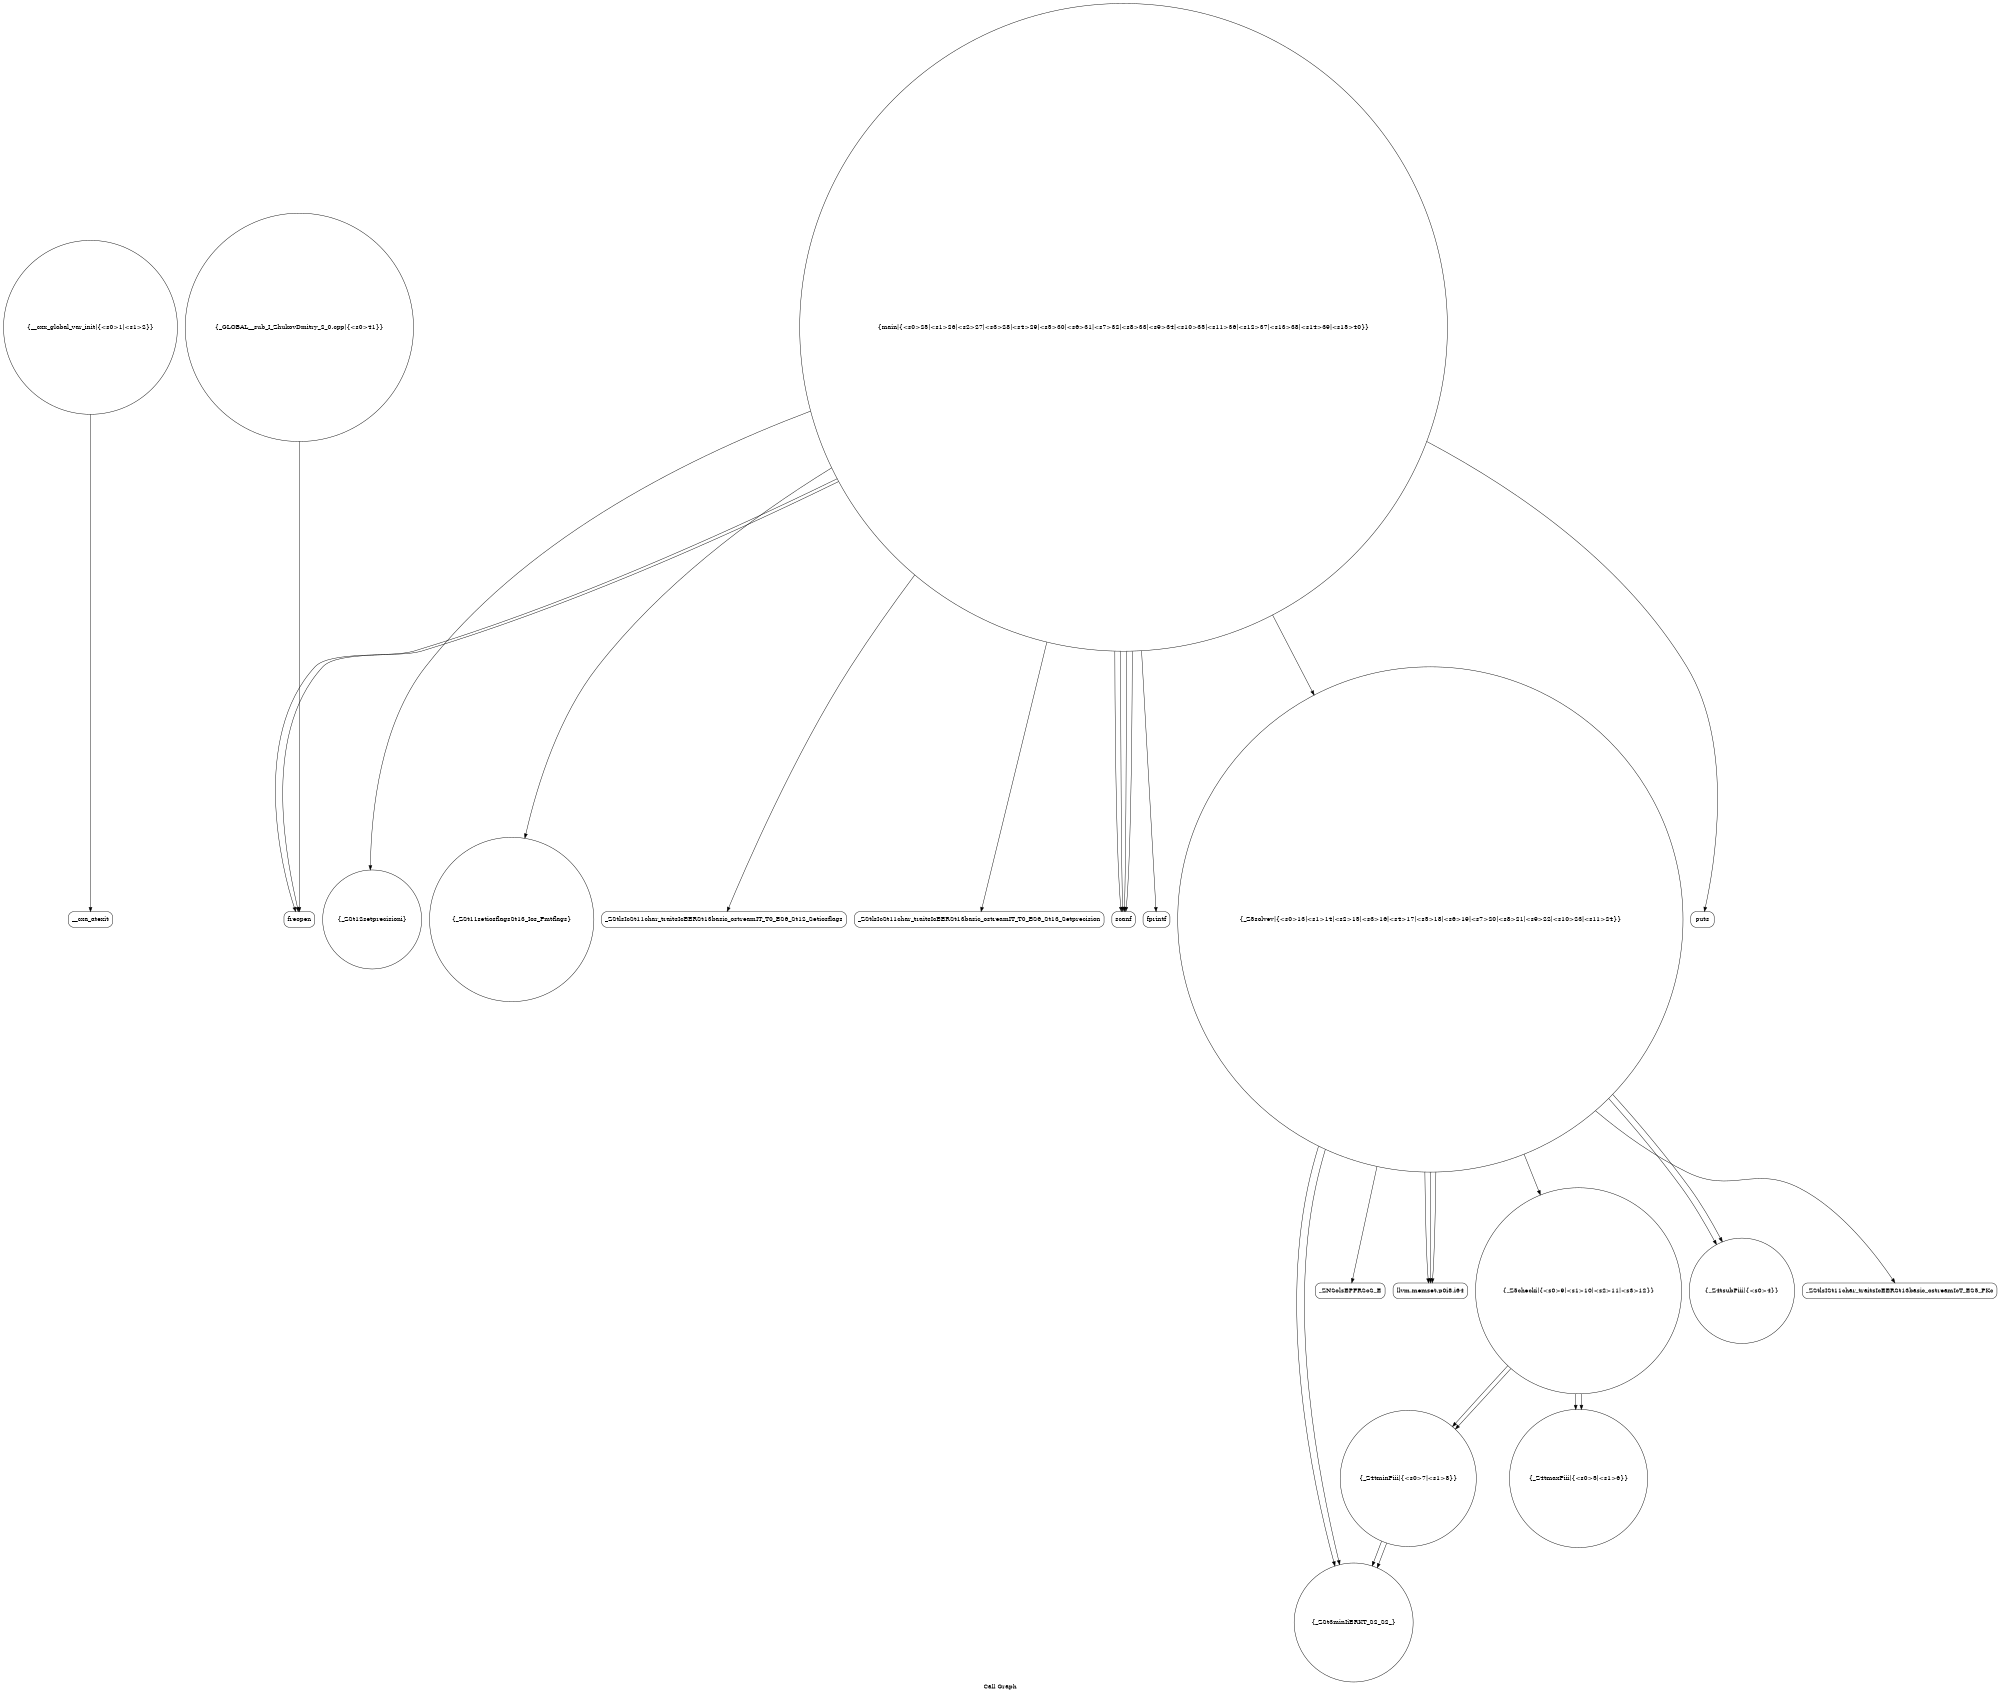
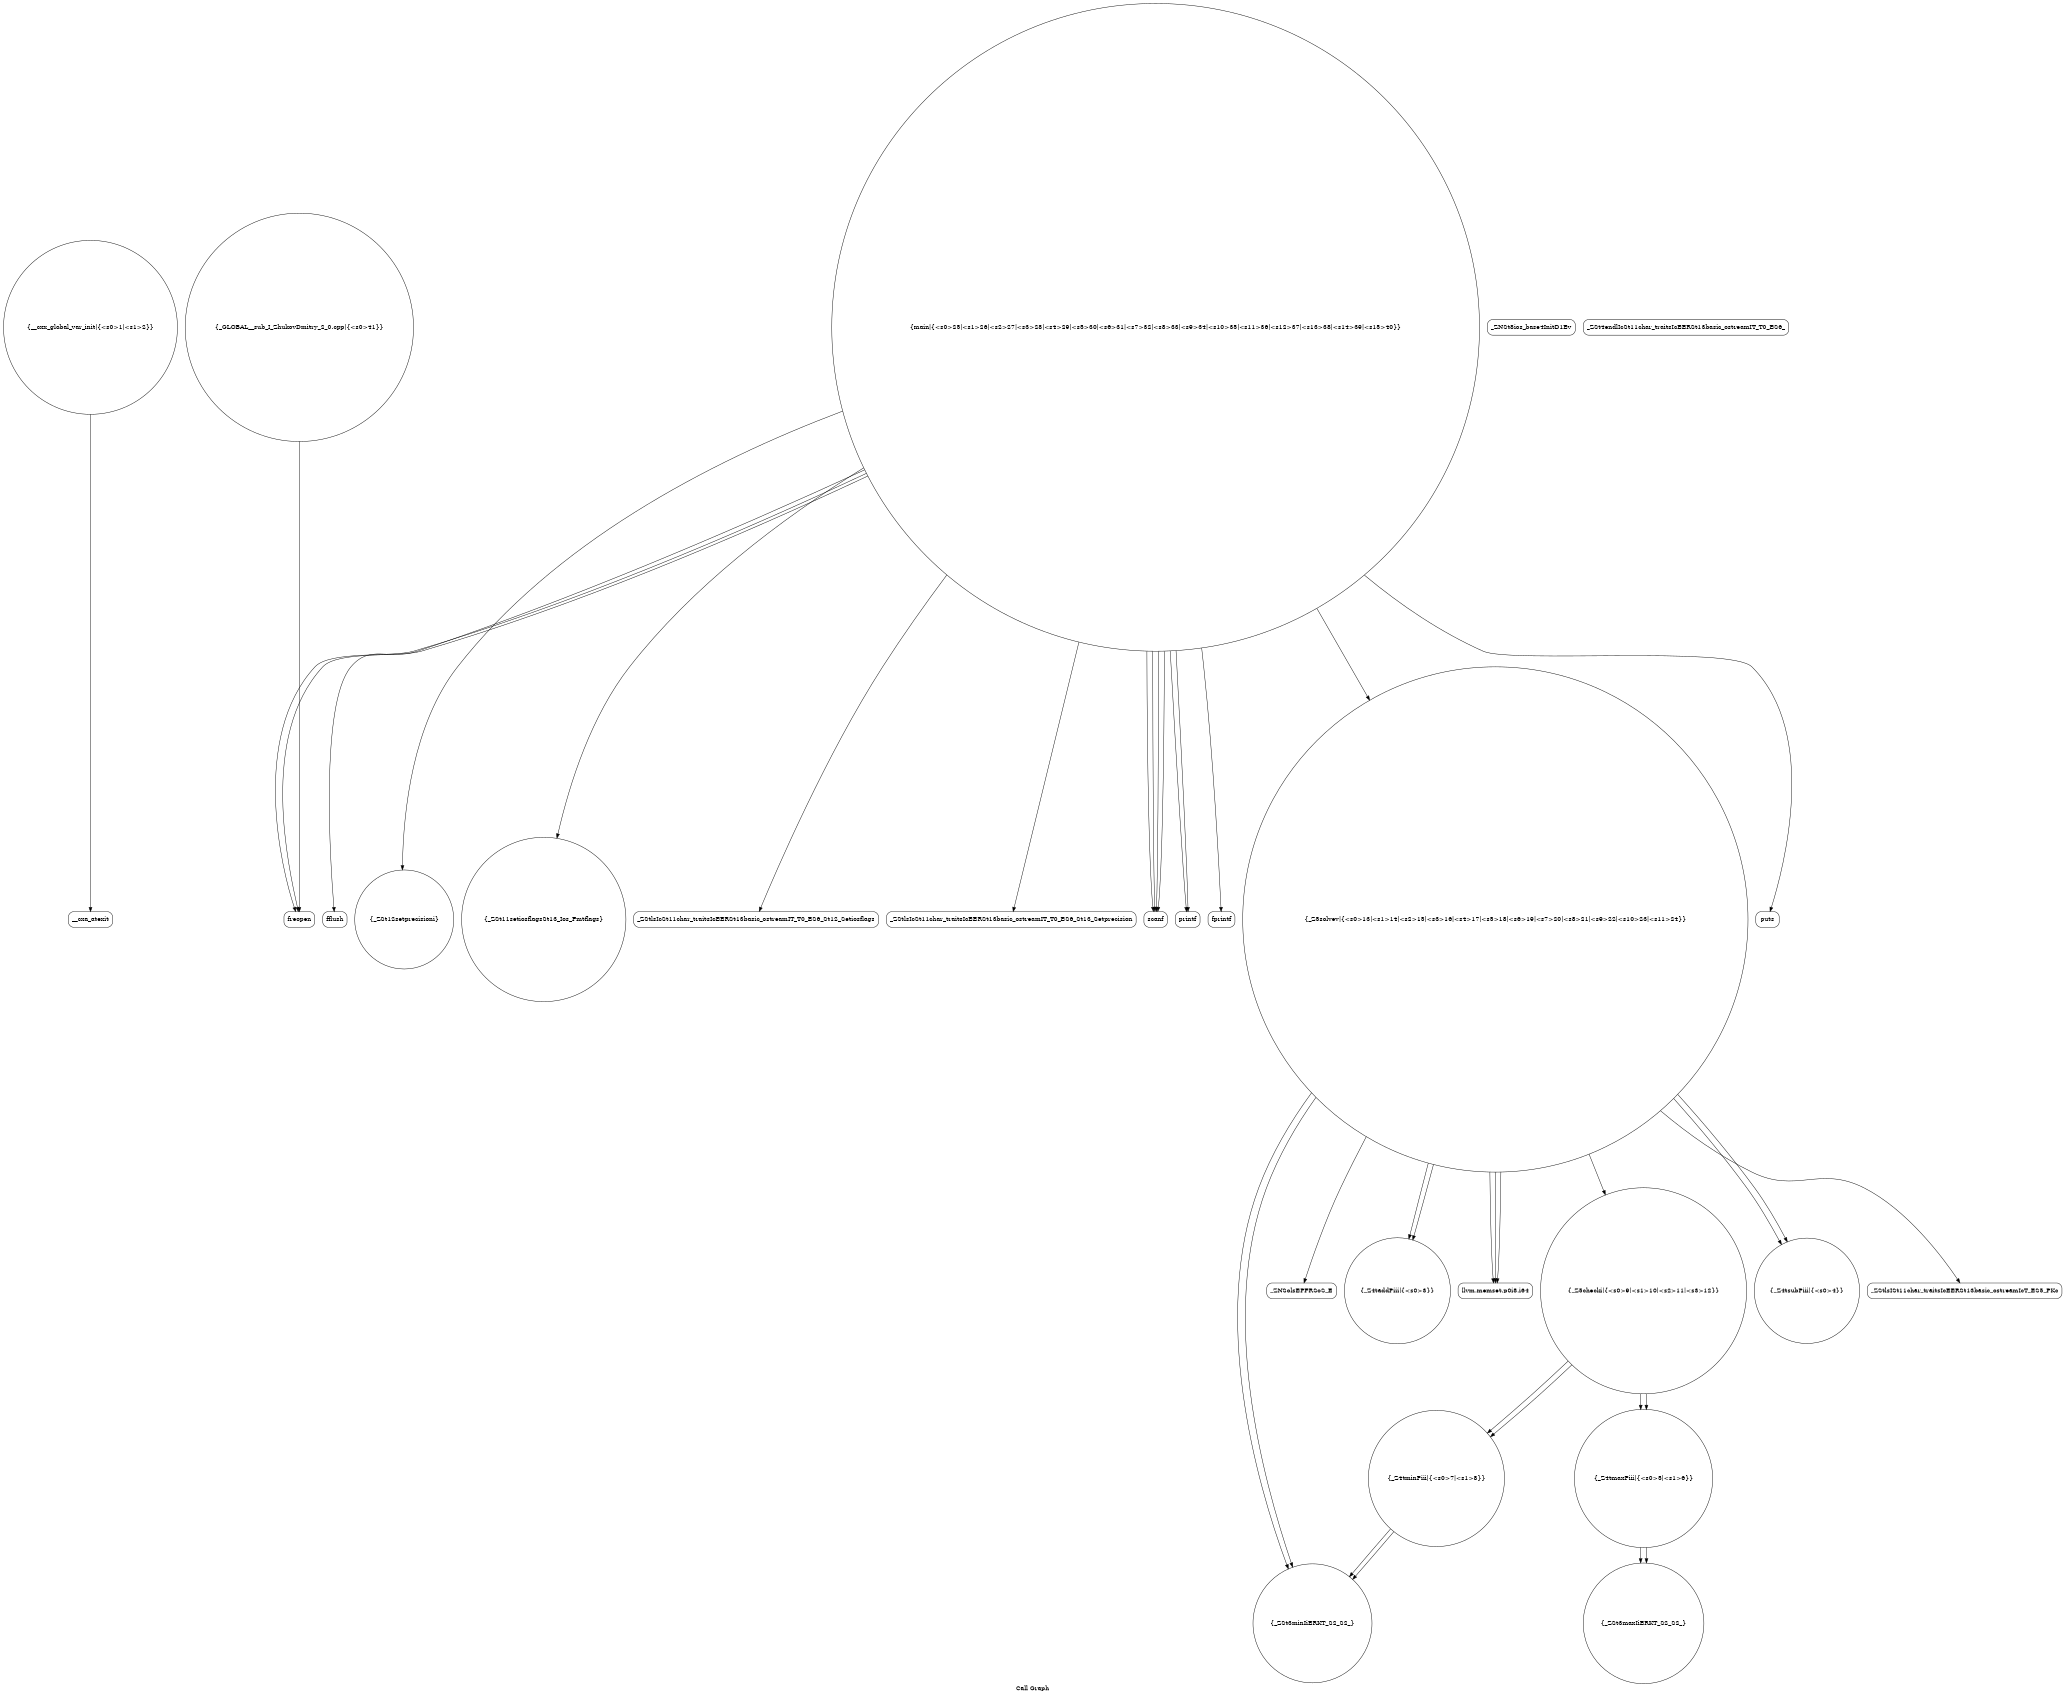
none -> (1531, 327)
none -> (1686, 327)
none -> (335, 919)
none -> (1188, 919)
none -> (1397, 1291)
none -> (1644, 1623)
